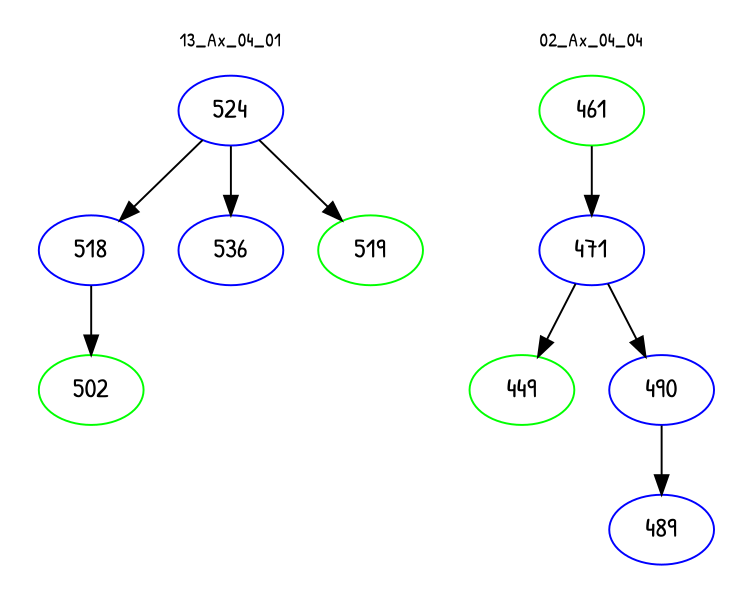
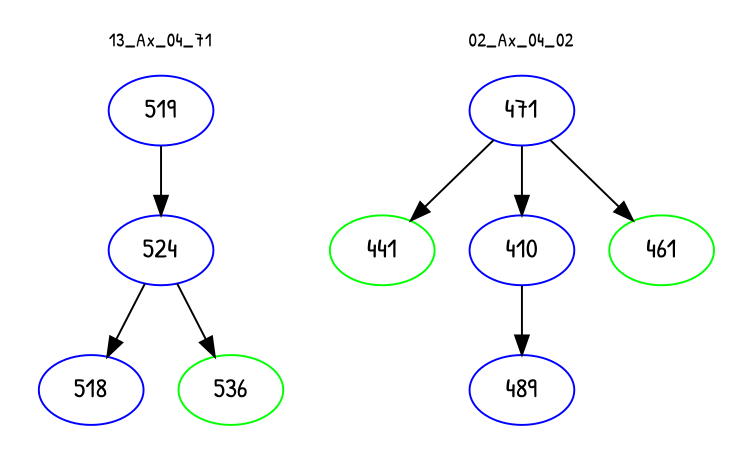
(231, 42) -> (161, 42)
(592, 42) -> (522, 42)
(592, 171) -> (585, 173)
(294, 173) -> (161, 171)
(231, 250) -> (231, 390)
(371, 250) -> (161, 111)
(91, 390) -> none
(522, 390) -> (382, 250)
(662, 390) -> (522, 250)
